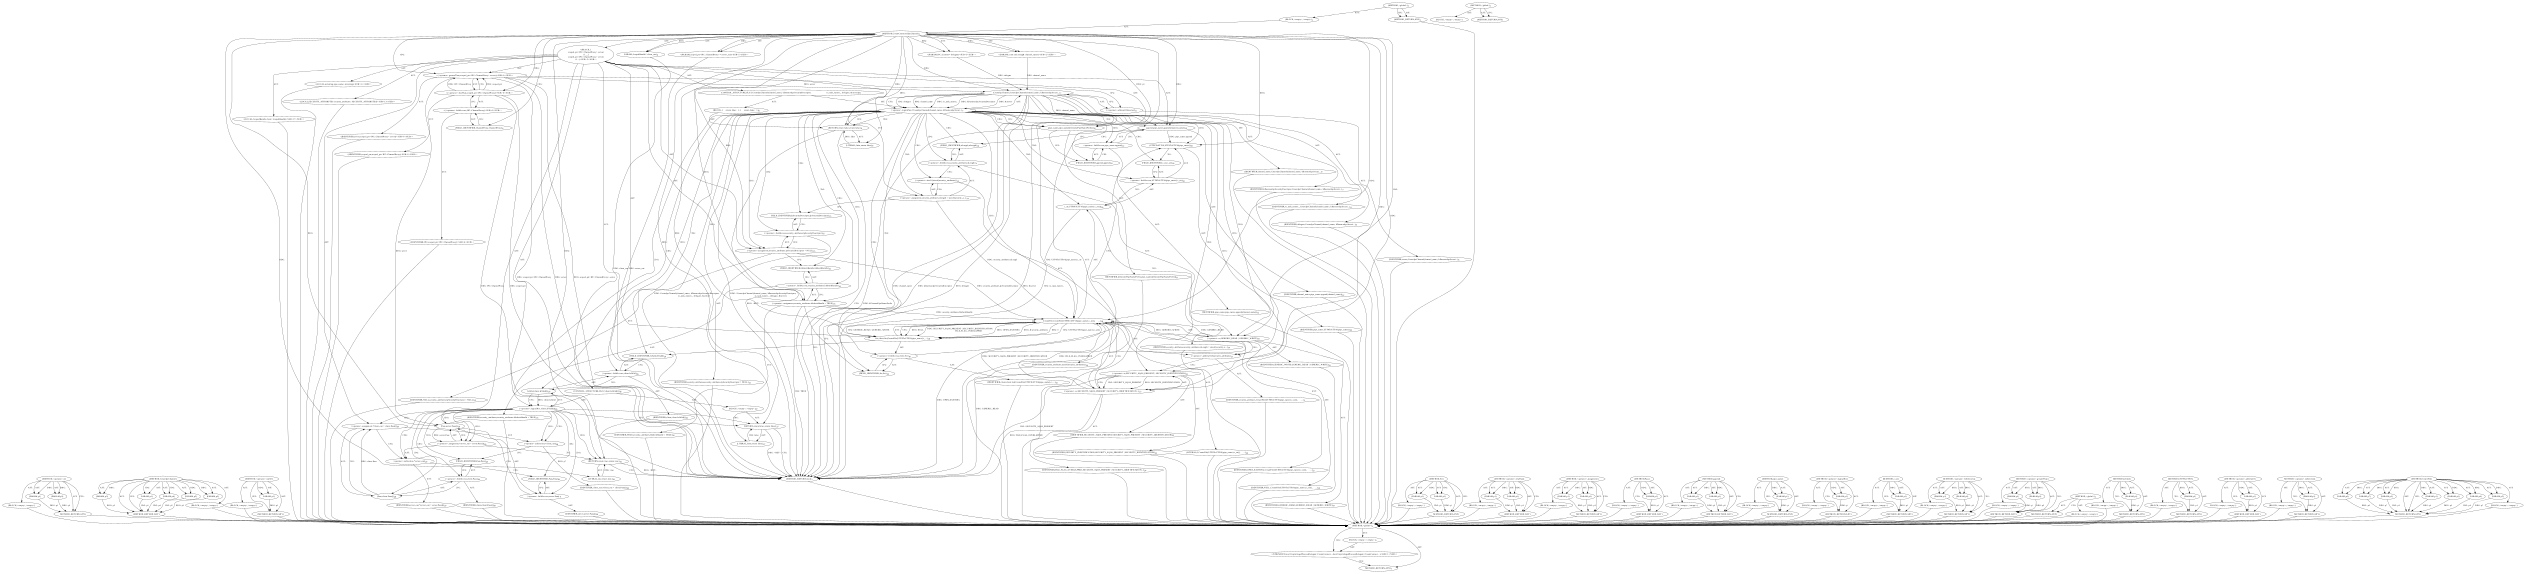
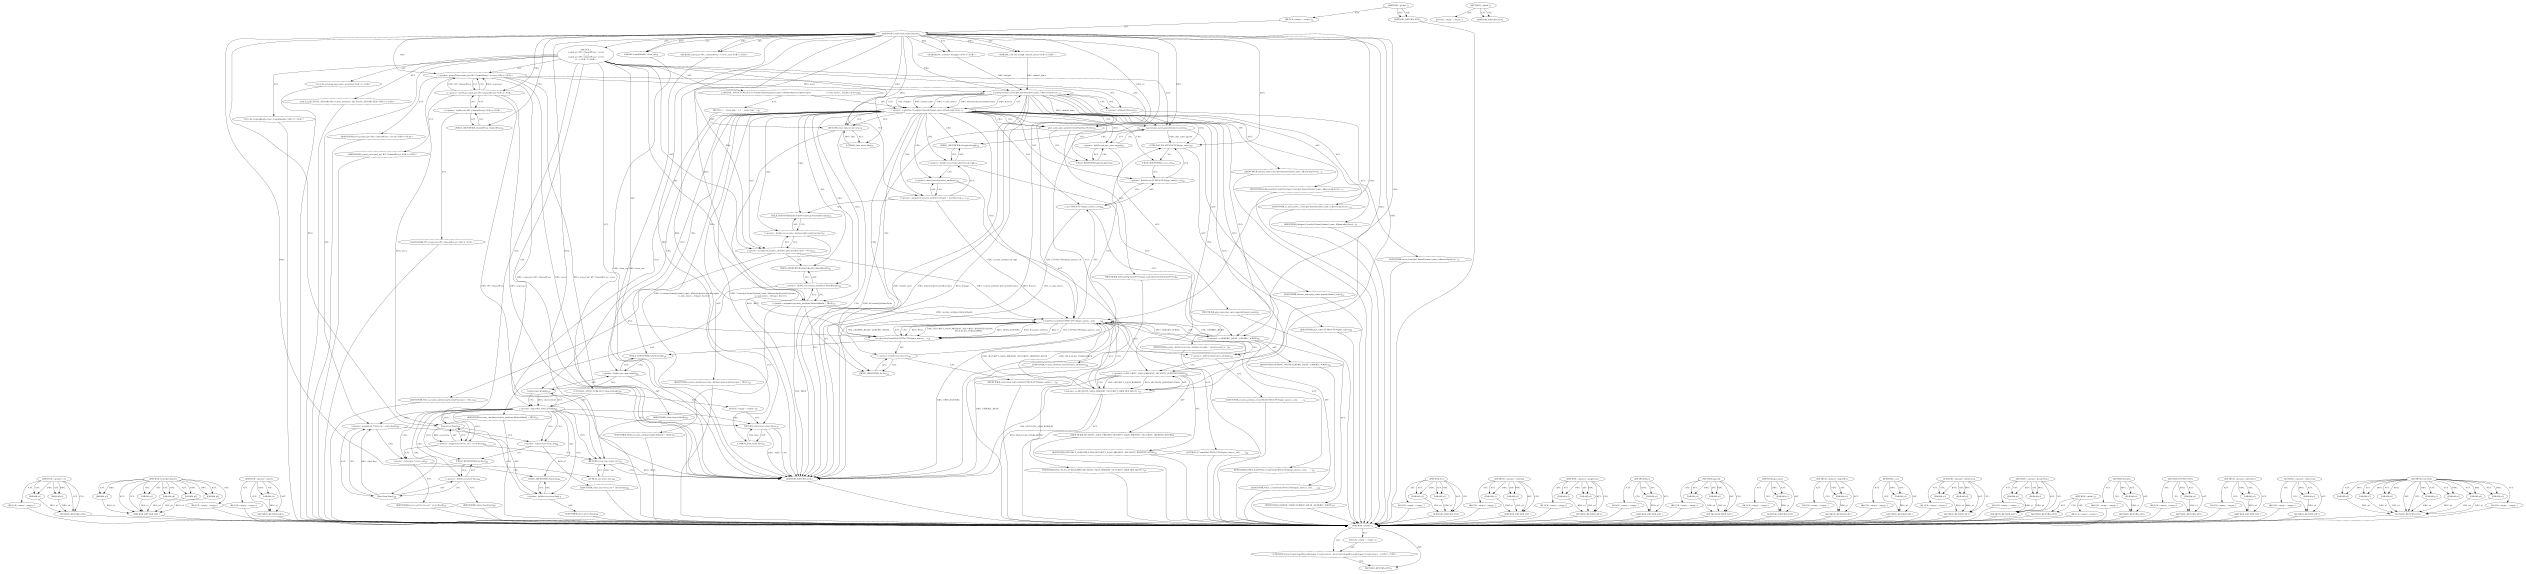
(1159, 173) -> none
